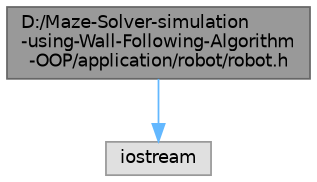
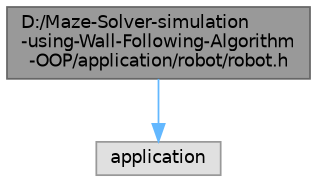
(159, 159) -> (159, 159)
